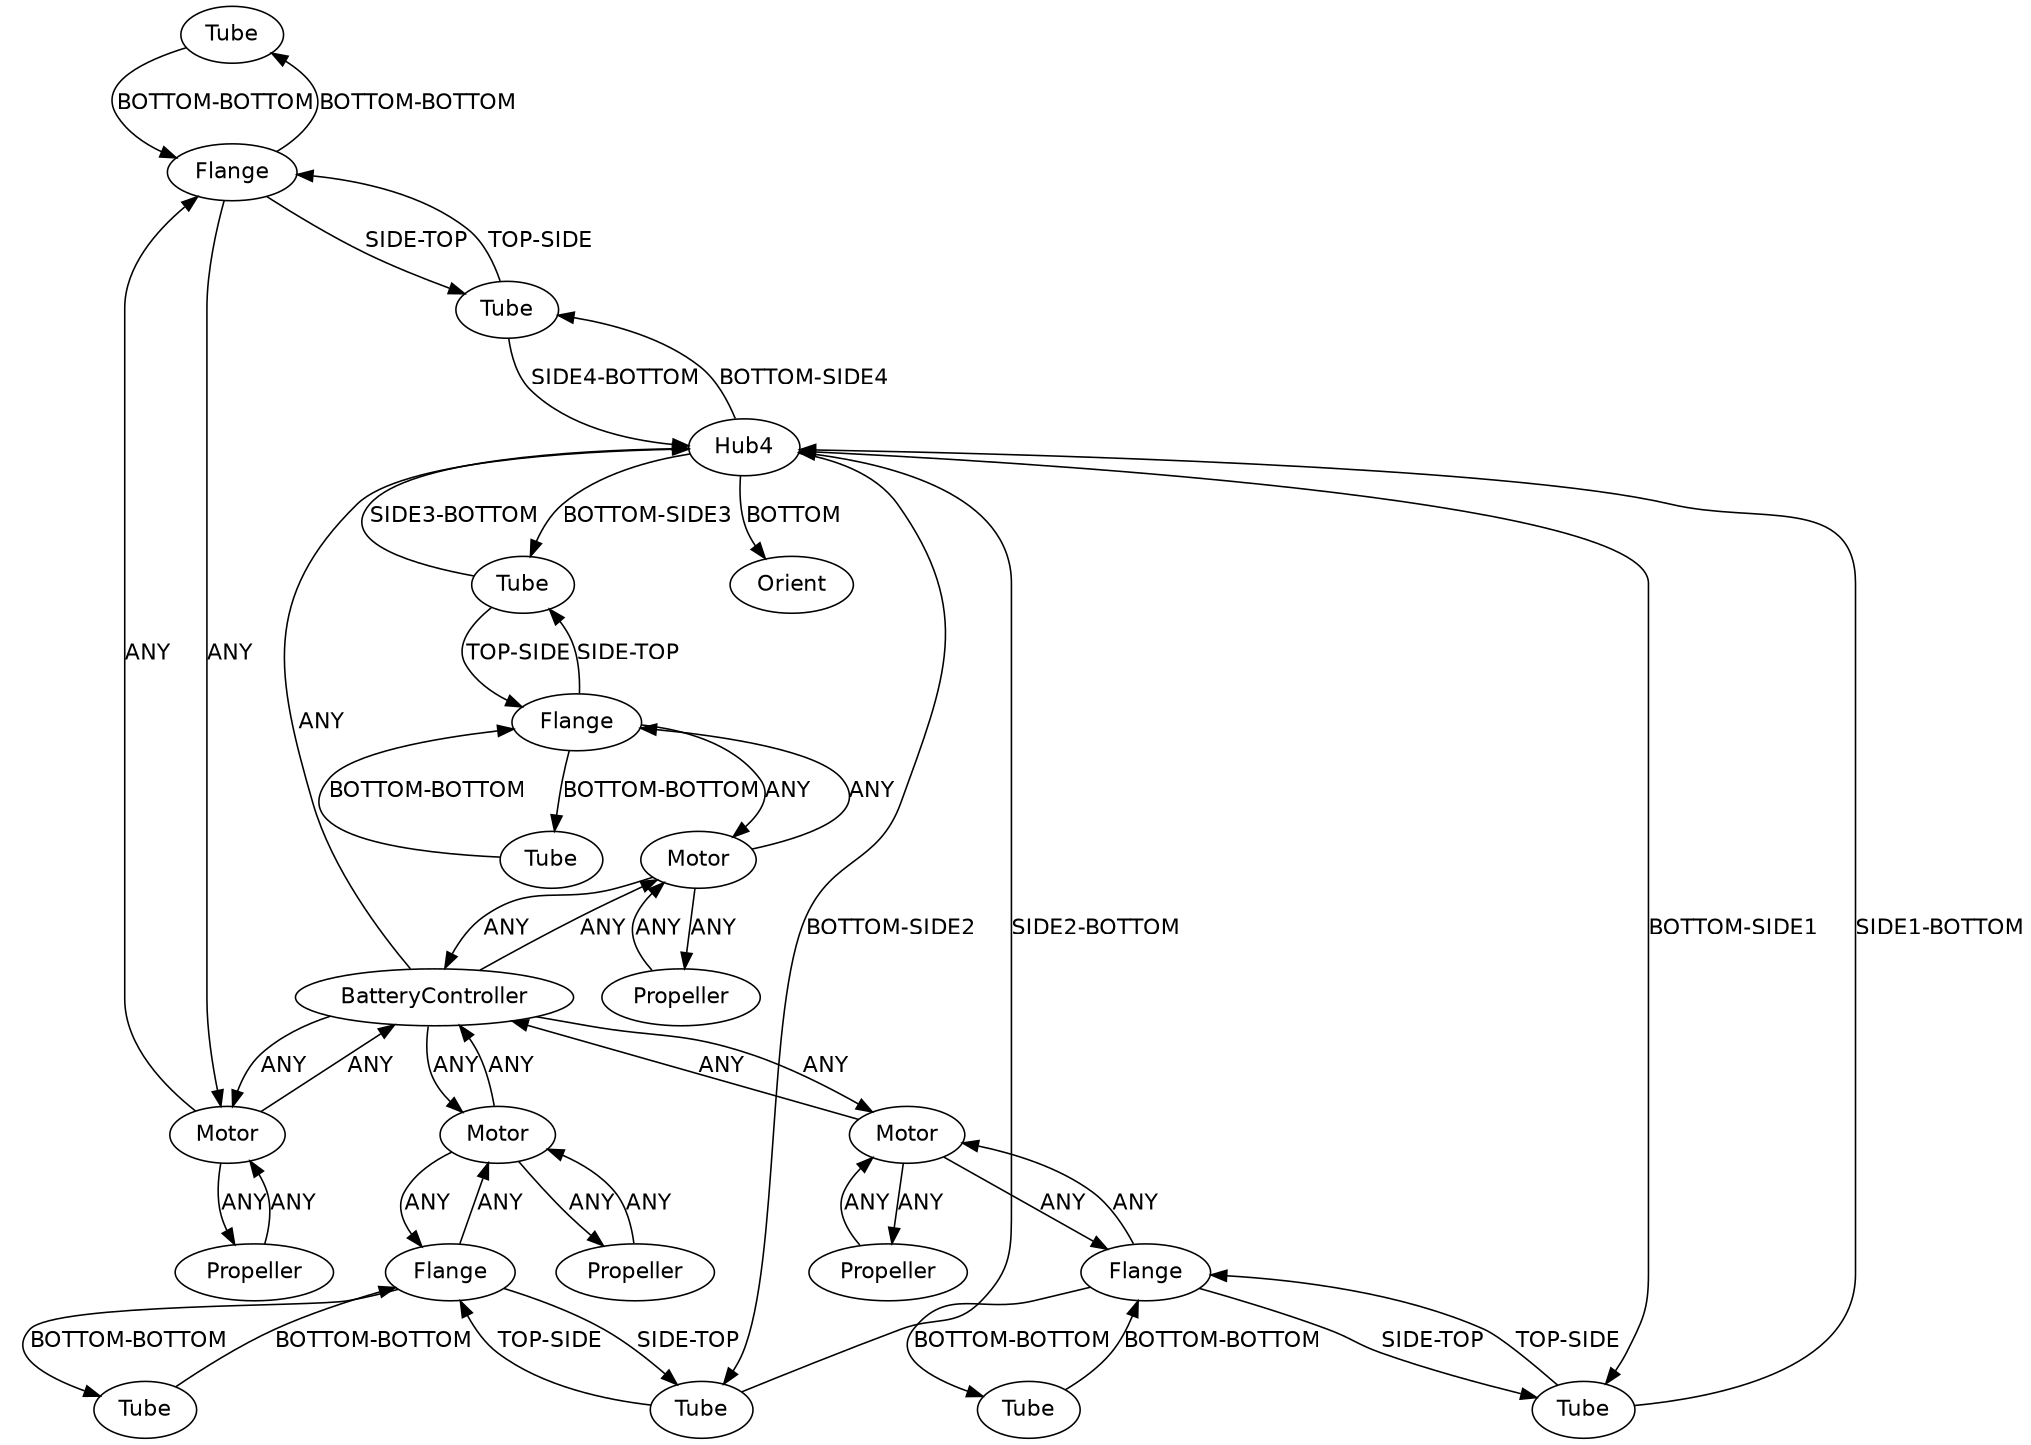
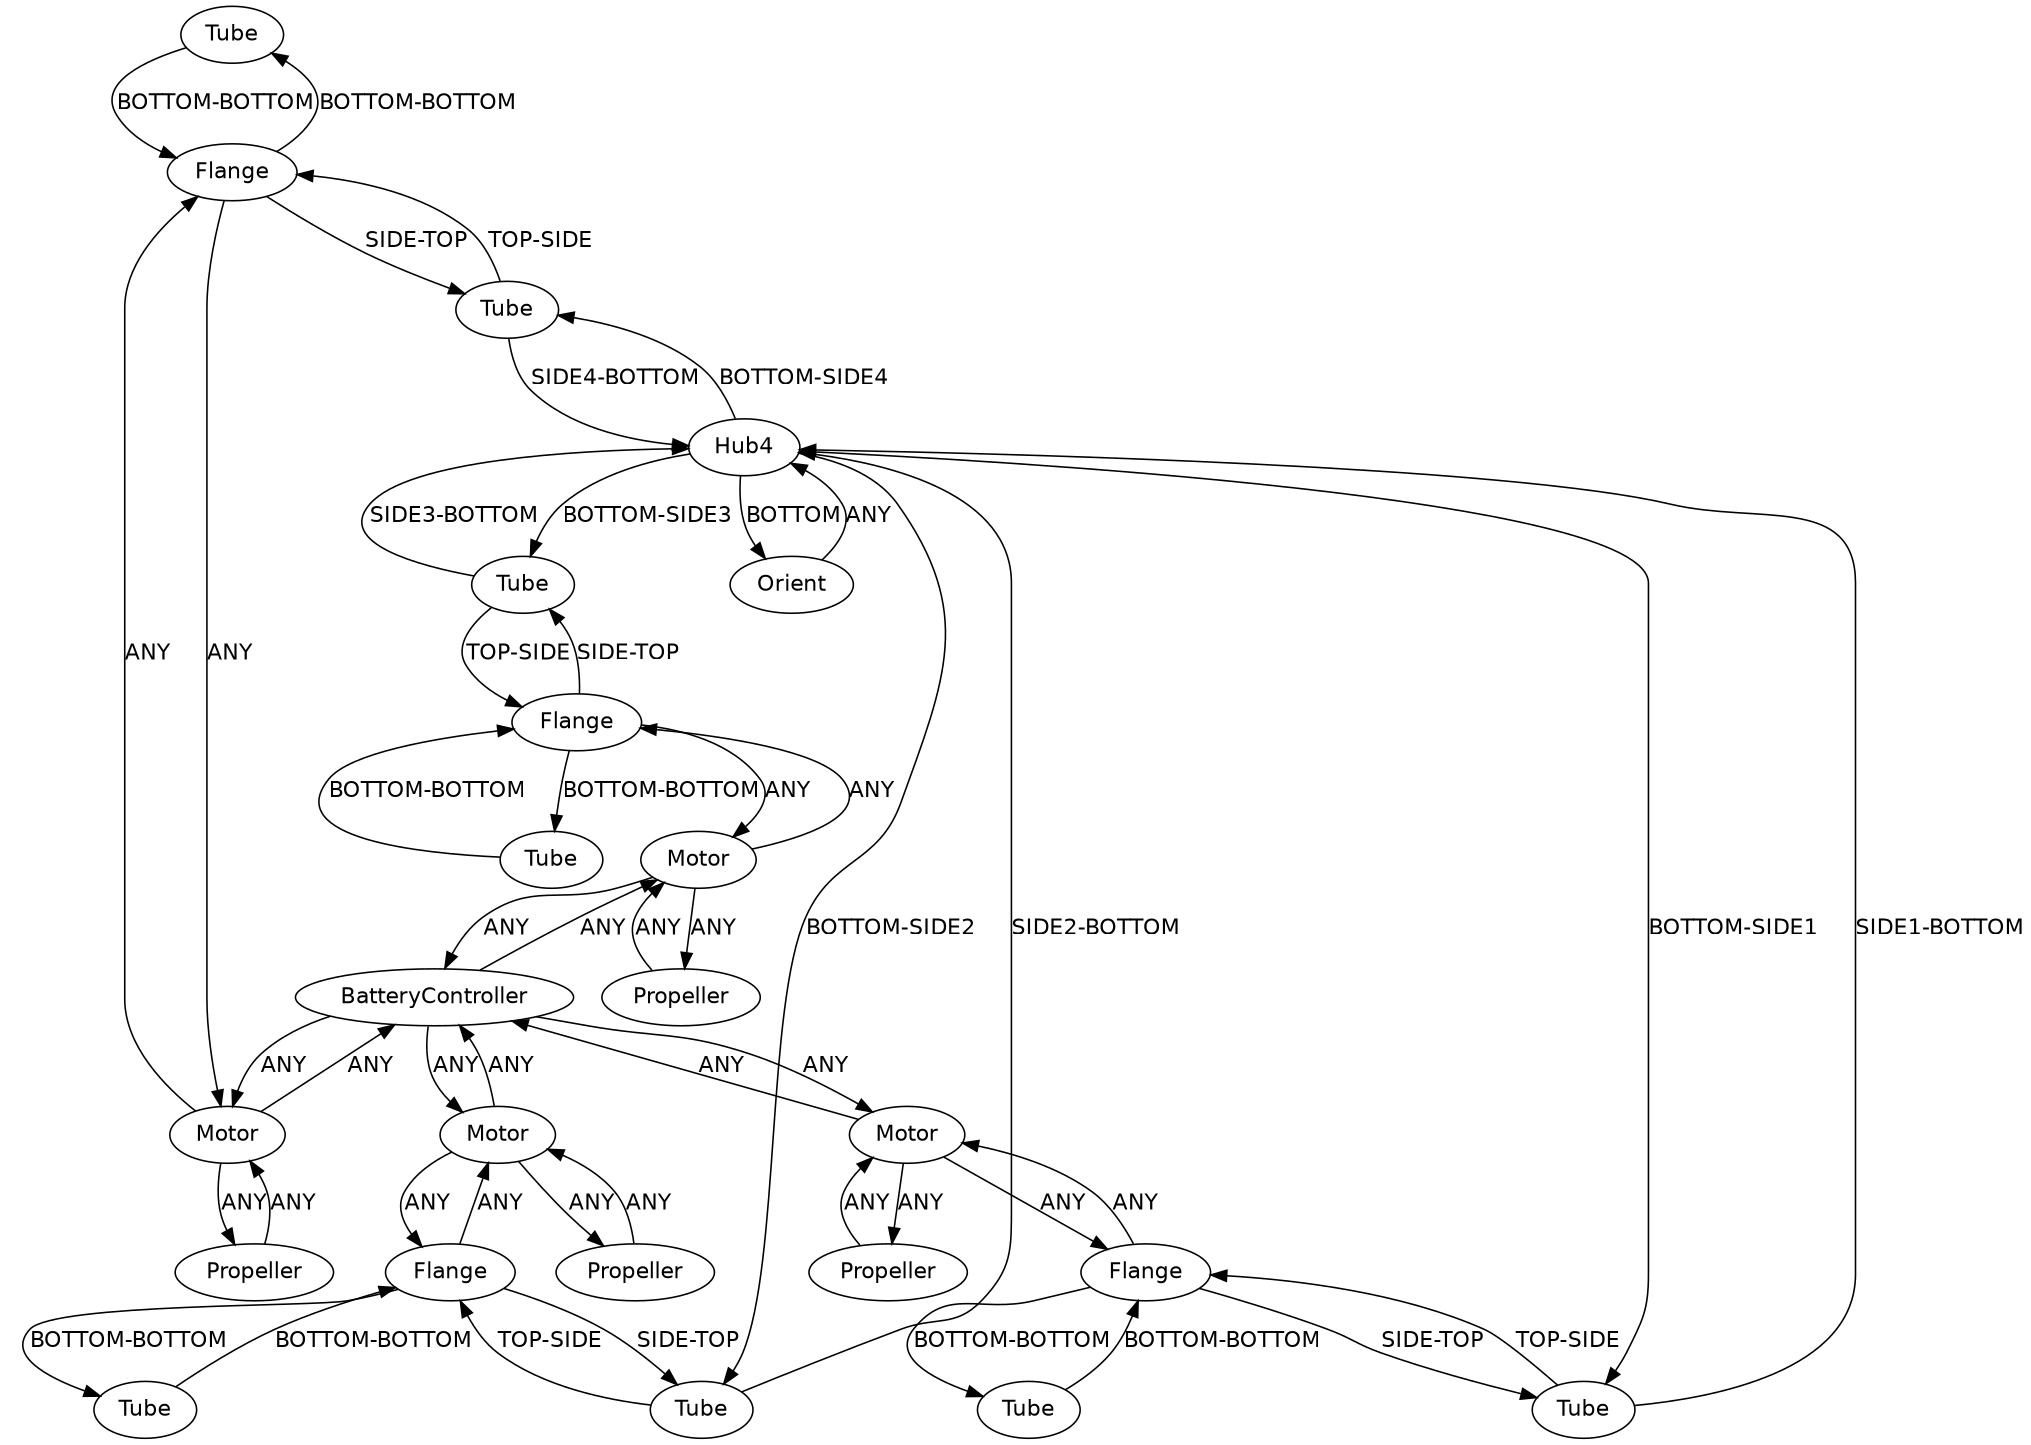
(301, 582) -> (845, 510)
